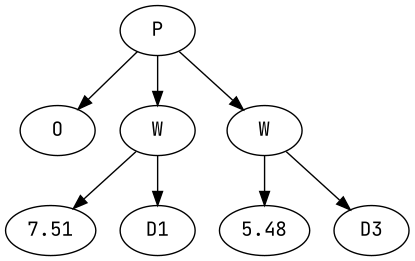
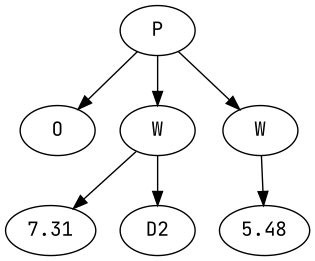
(51, 231) -> (51, 231)
(158, 231) -> (158, 231)
(372, 231) -> none
